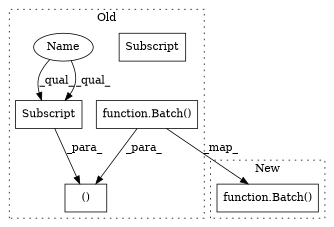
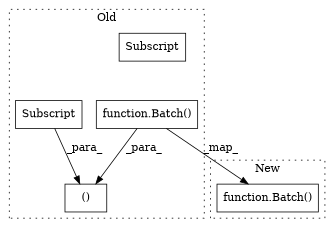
(63, 47) -> none
